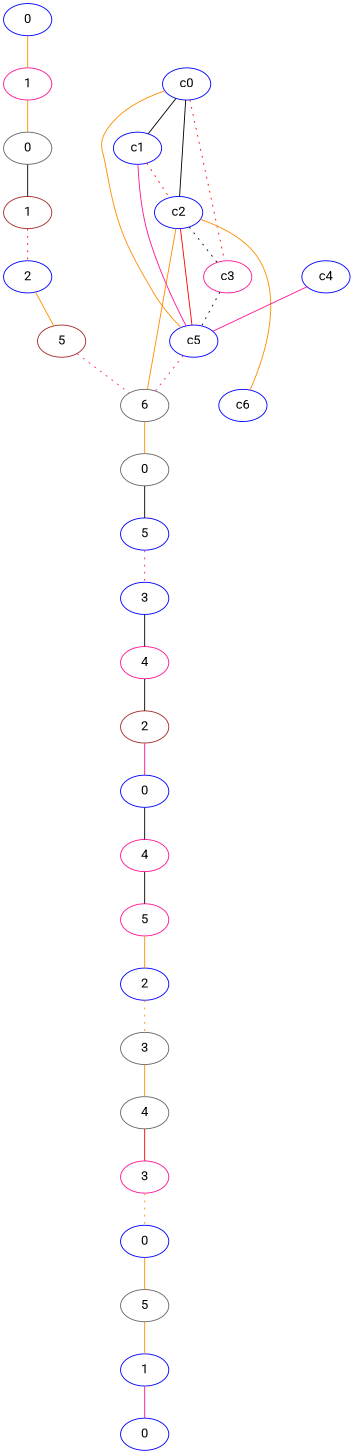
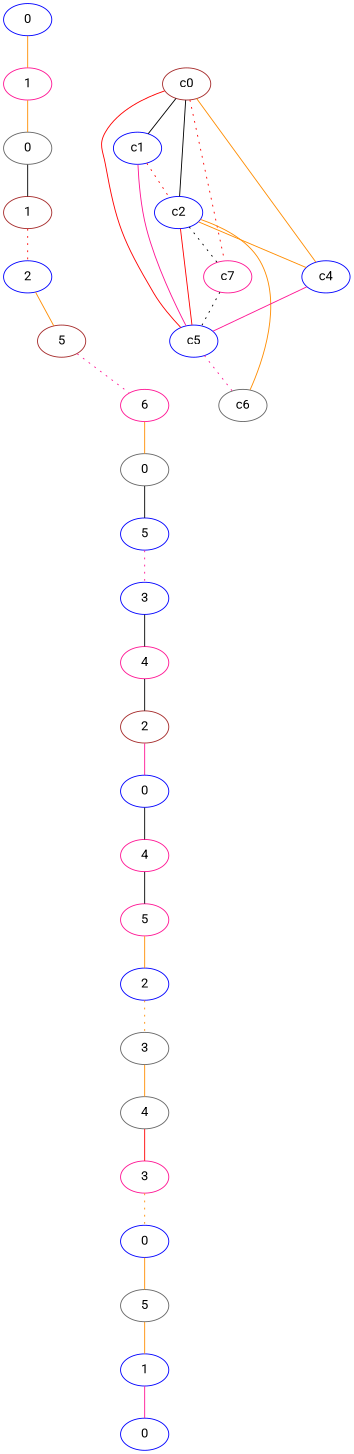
(187, 84) -> (187, 84)
none -> (256, 180)
(113, 201) -> (113, 201)
(228, 277) -> (228, 277)
(161, 313) -> (258, 247)
(169, 373) -> (218, 373)
(145, 405) -> (145, 405)
(243, 405) -> (243, 405)
